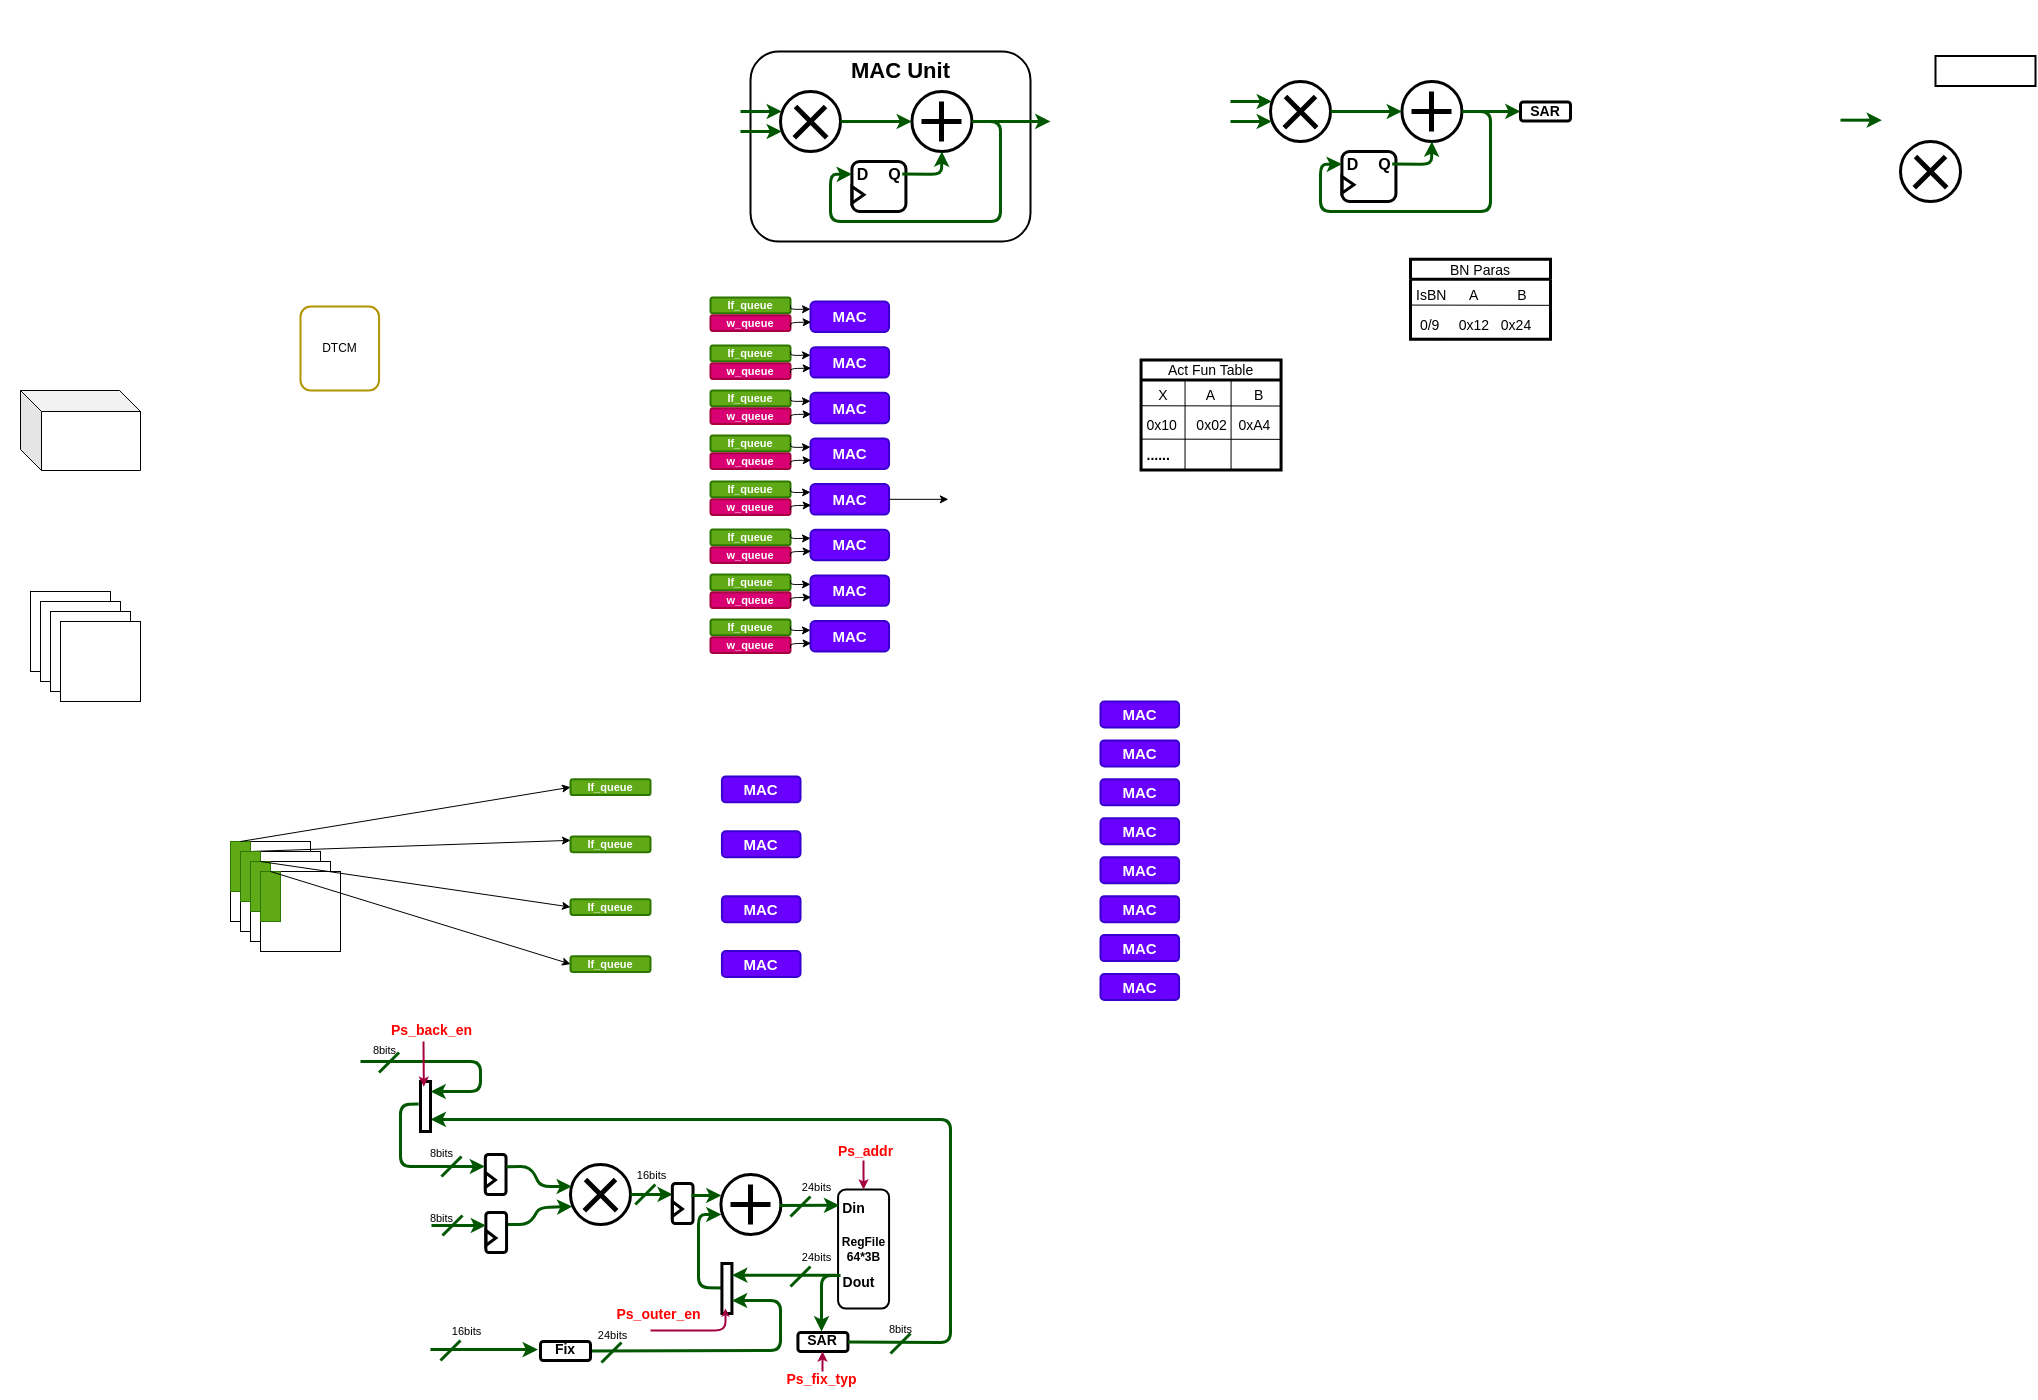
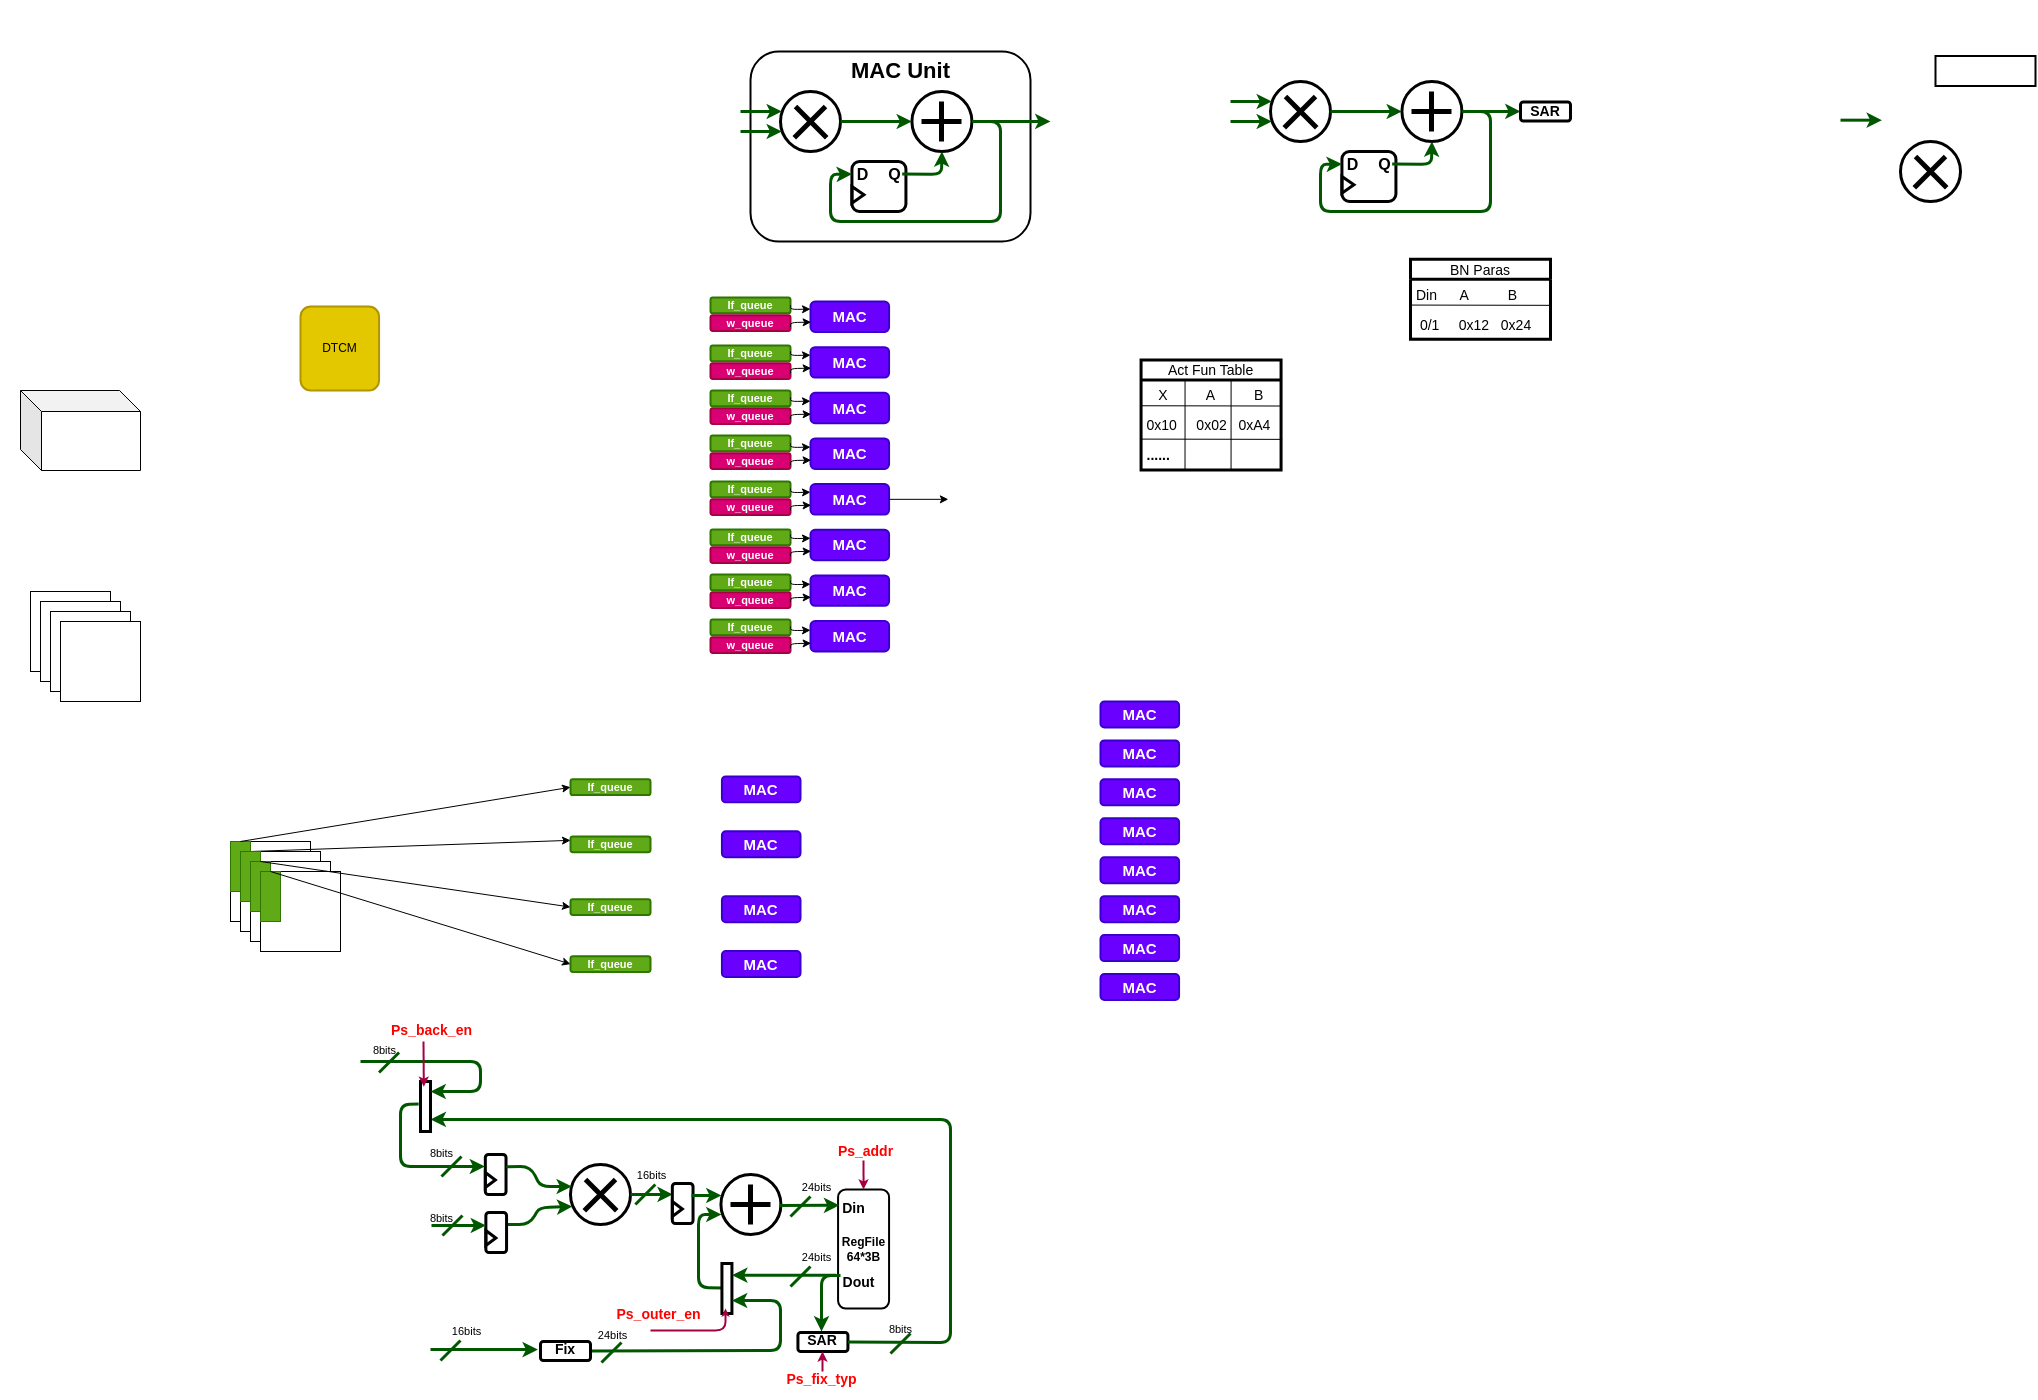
(1493, 295) -> (1487, 295)
(1483, 325) -> (1483, 325)
(340, 349) -> (340, 349)
